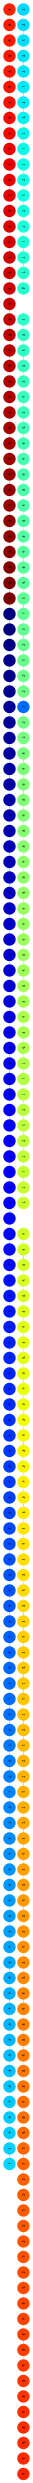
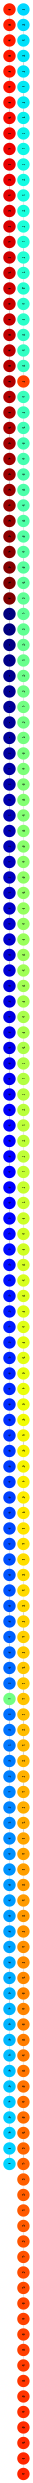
none -> (23, 304)
(23, 381) -> (23, 381)
(23, 707) -> (23, 707)
none -> (23, 1218)
(9, 1699) -> (9, 1699)
